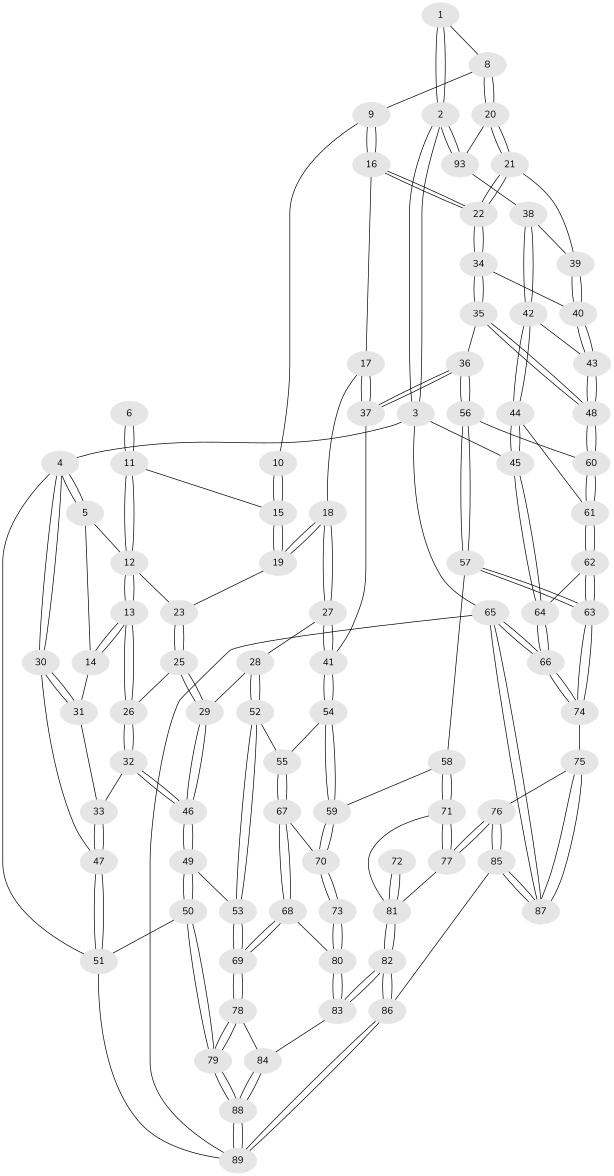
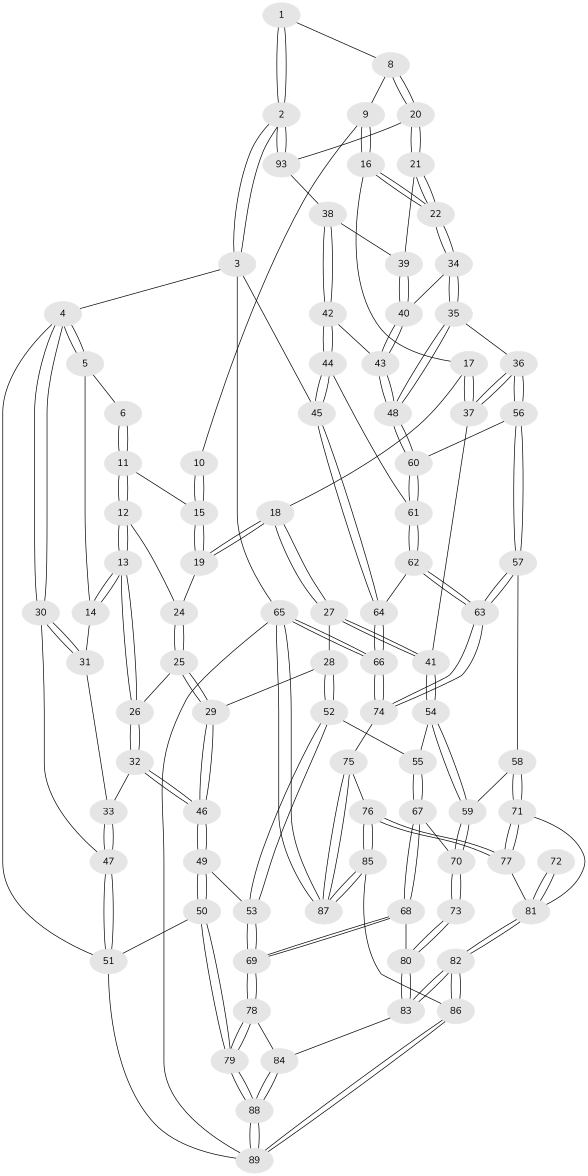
(107, 538) -> (104, 389)
(179, 613) -> (179, 613)
